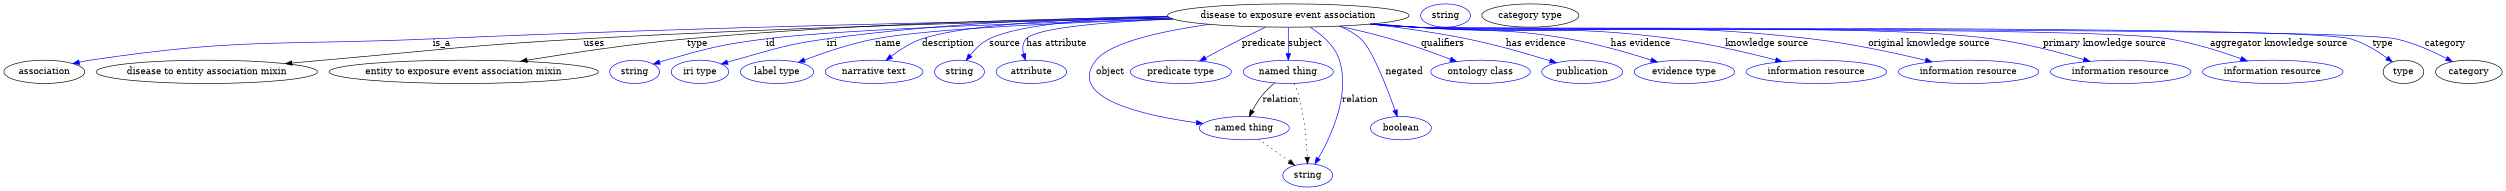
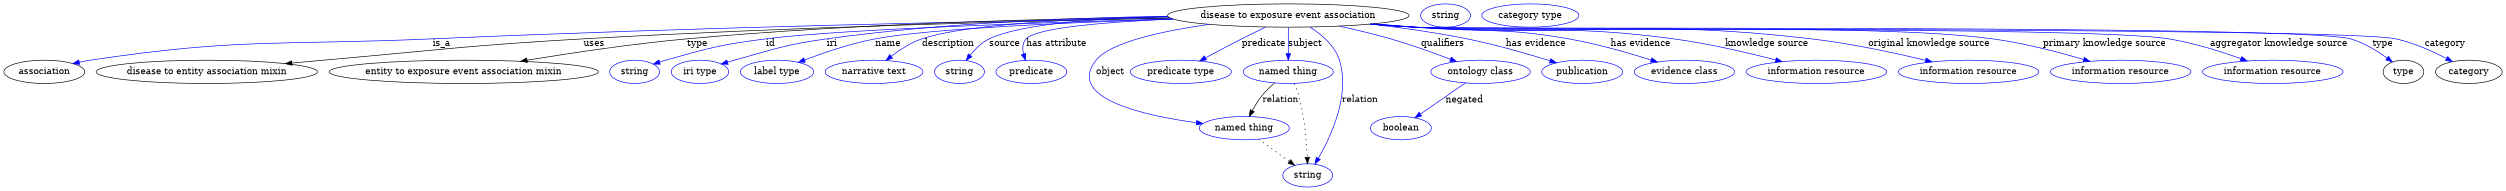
(1530, 16) -> (1530, 16)
(1375, 62) -> (1443, 98)
(1031, 72) -> (1031, 72)
(1684, 72) -> (1684, 72)
